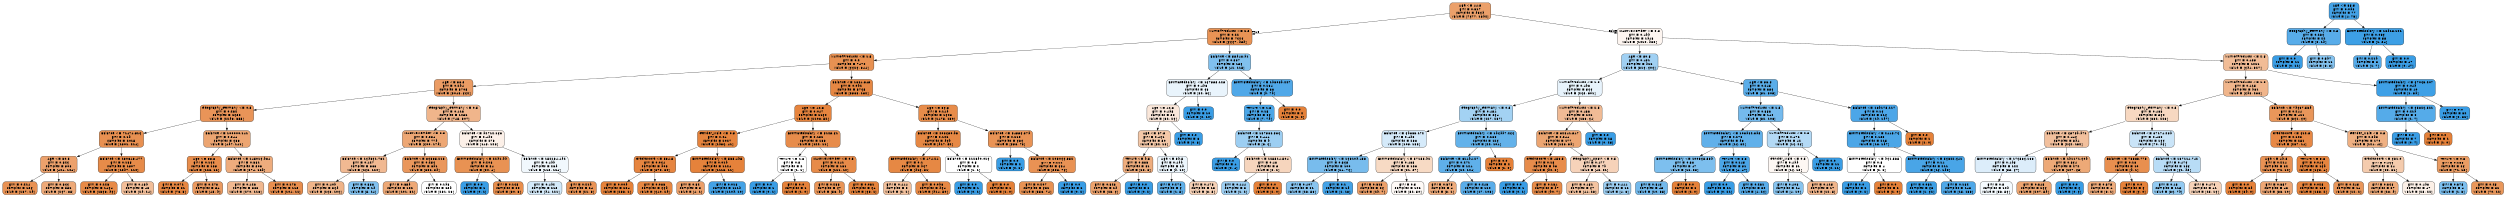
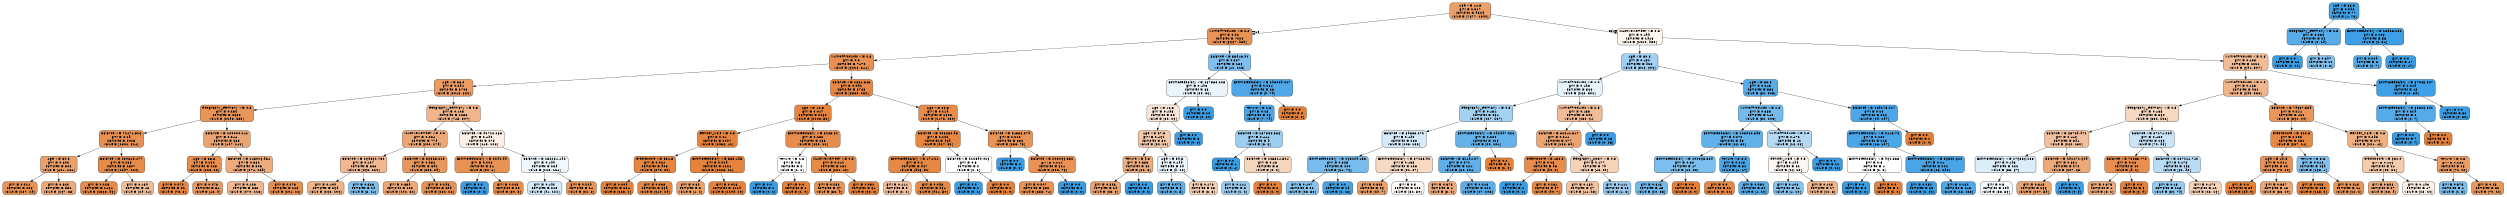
(2313, 164) -> (2313, 164)
(1251, 176) -> (1230, 175)
(439, 188) -> (439, 188)
(727, 188) -> (727, 188)
(1719, 188) -> (1719, 188)
